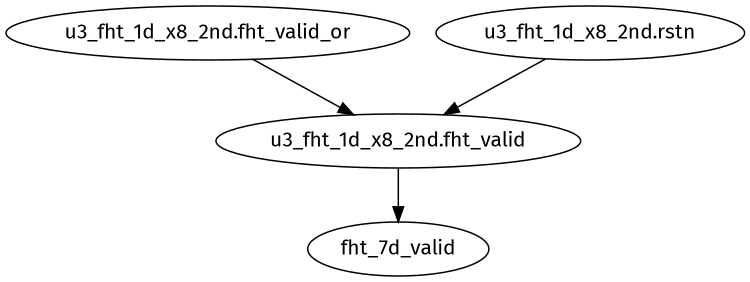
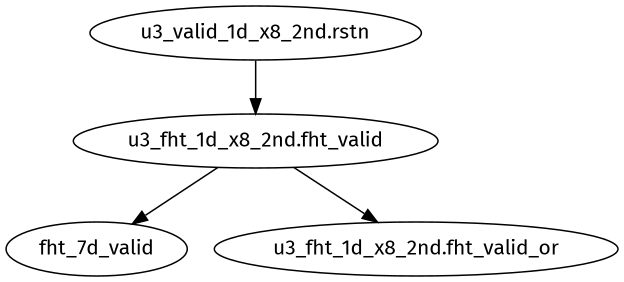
(590, 33) -> (256, 33)
(297, 83) -> (329, 191)
